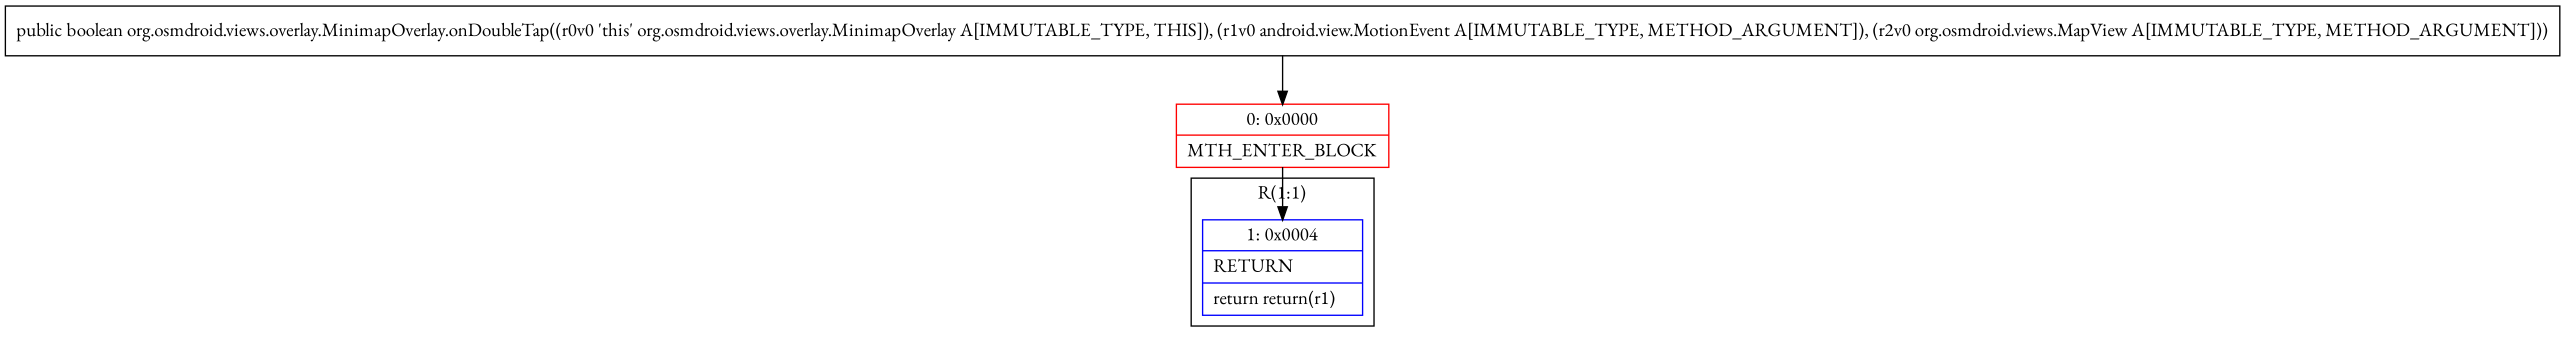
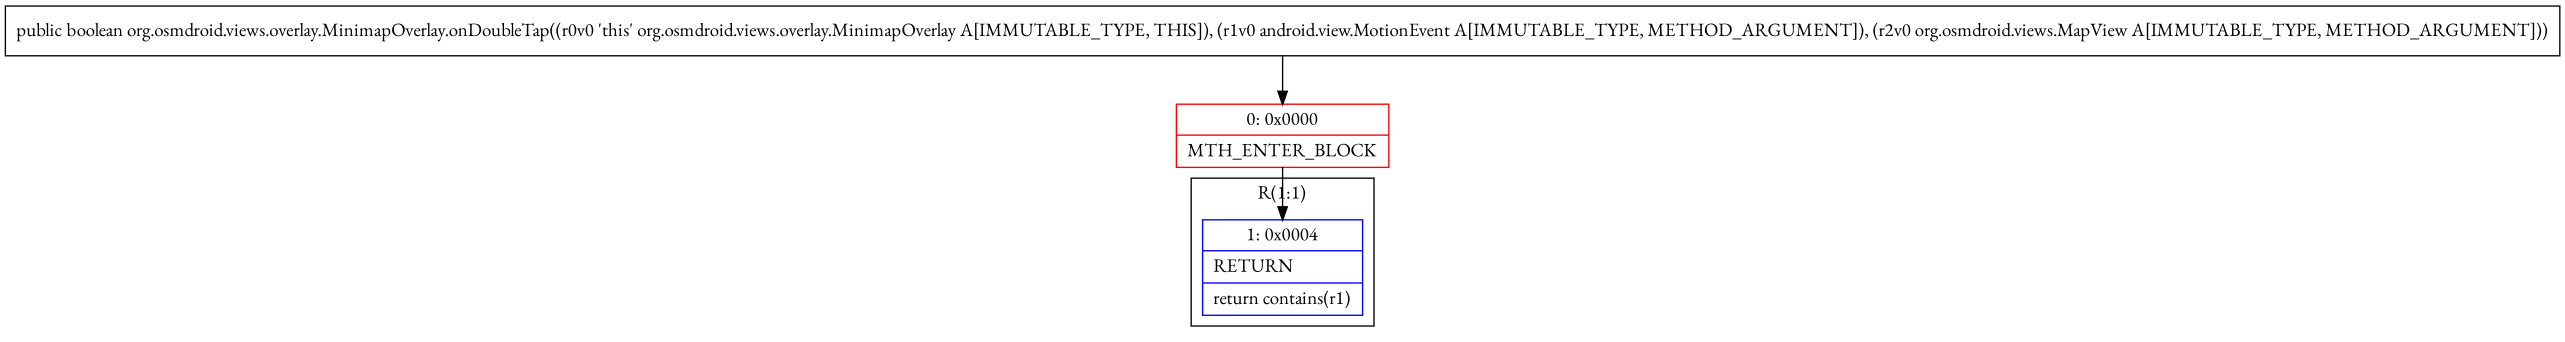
(1275, 298) -> (1283, 298)
